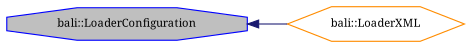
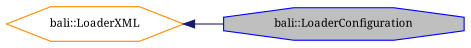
(273, 24) -> (209, 24)
